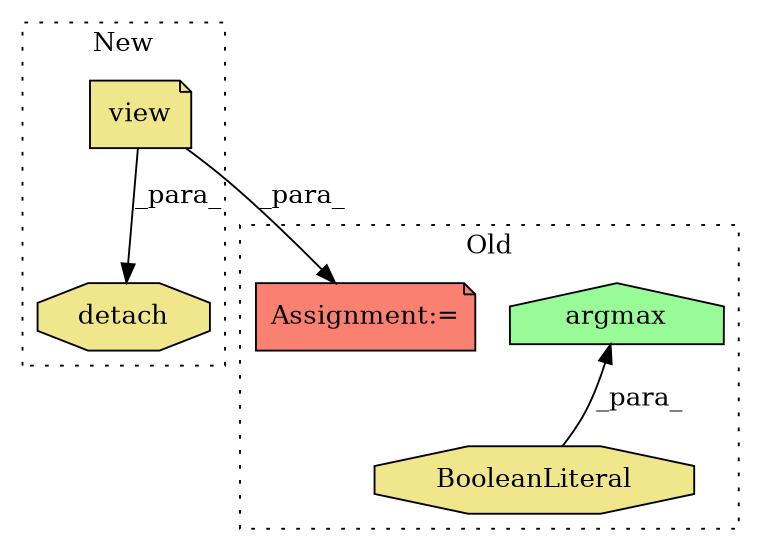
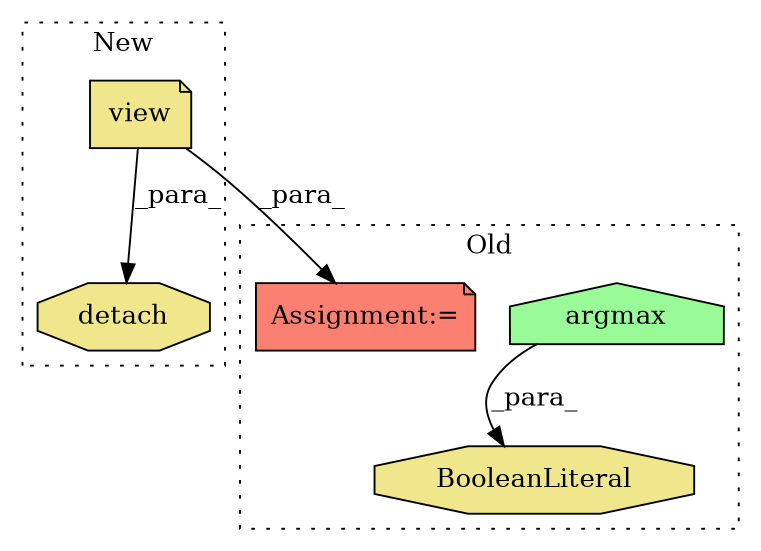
(588, 407) -> (495, 379)
